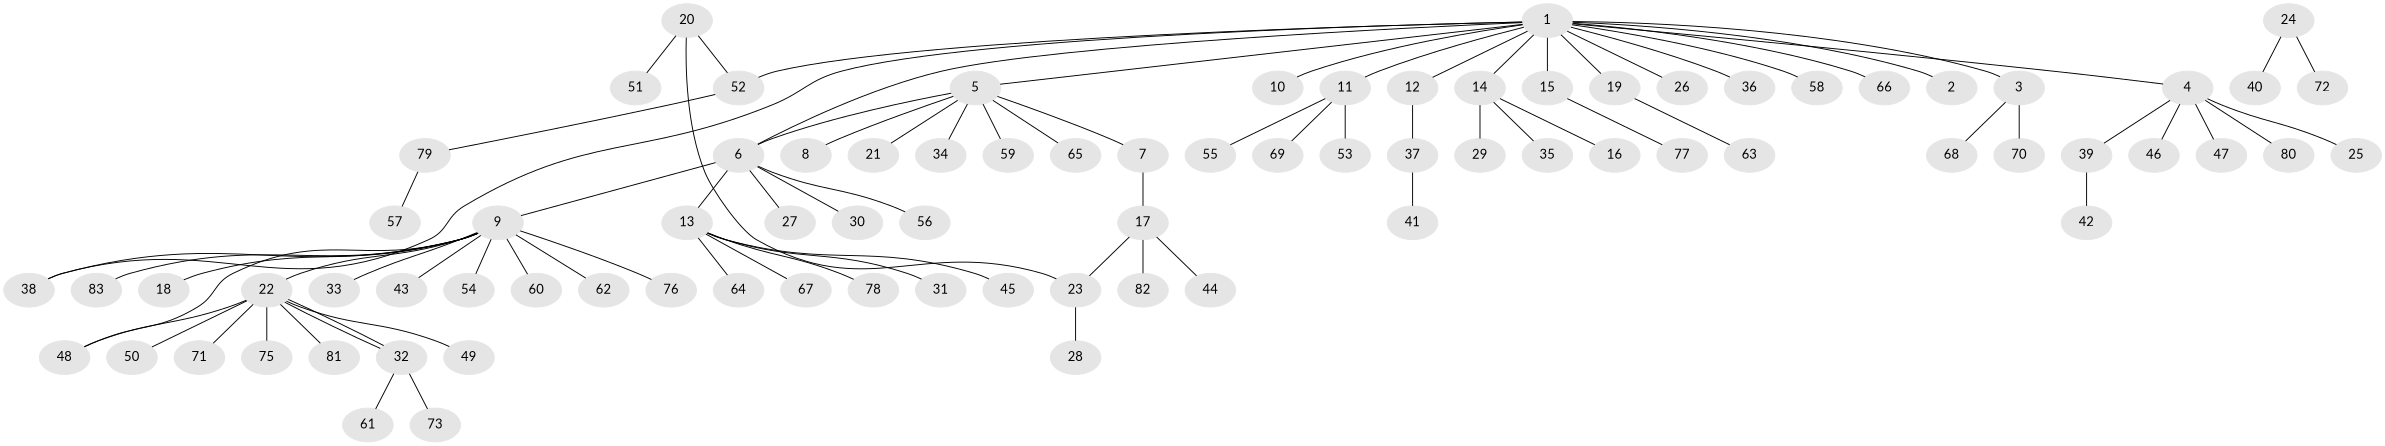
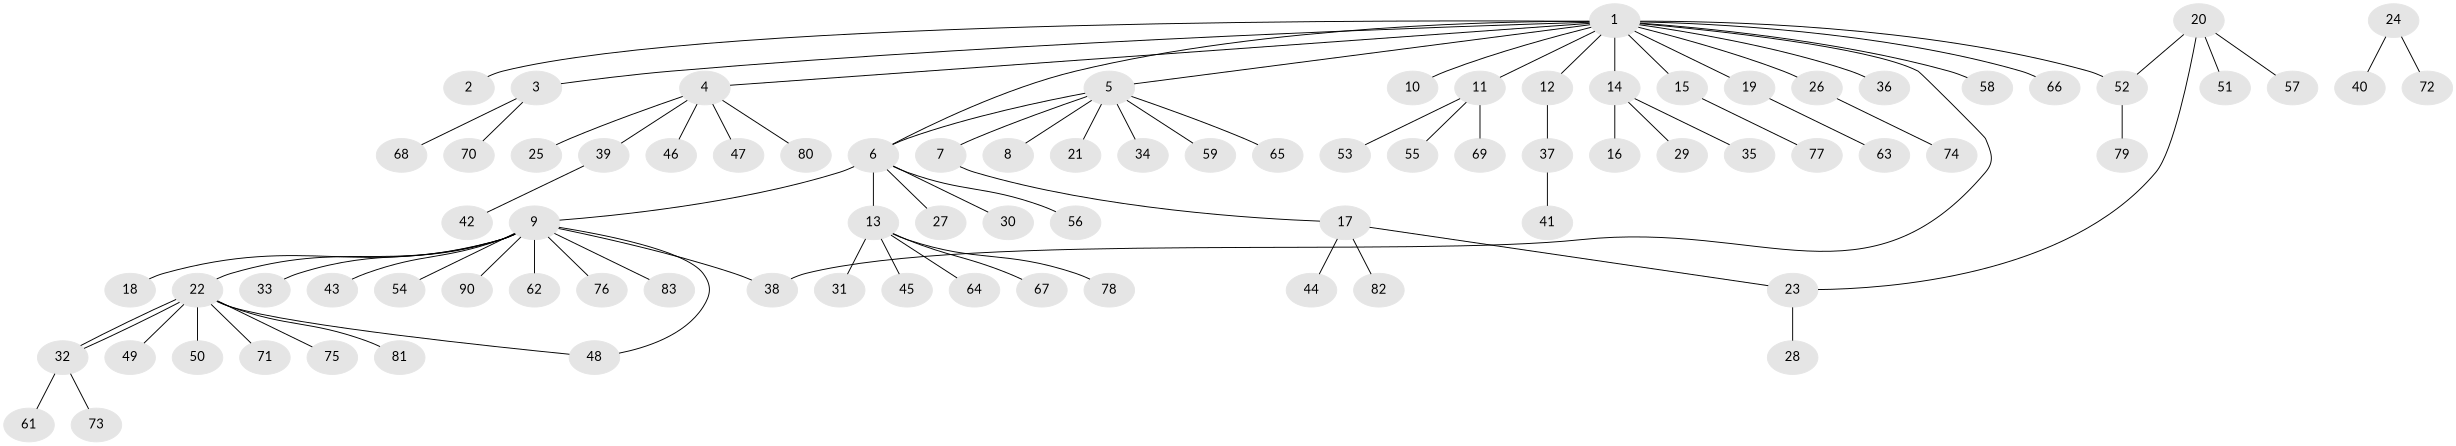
none -> (1952, 155)
(410, 189) -> (2246, 54)
(536, 290) -> (467, 290)
